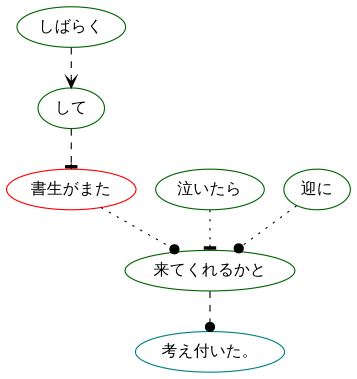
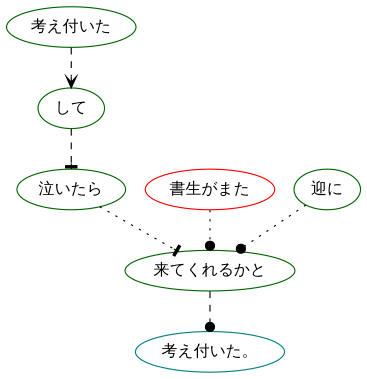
(71, 27) -> (71, 27)
(71, 146) -> (71, 146)
